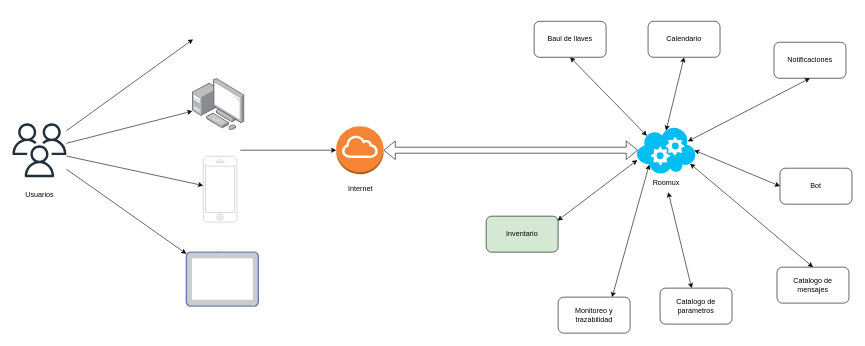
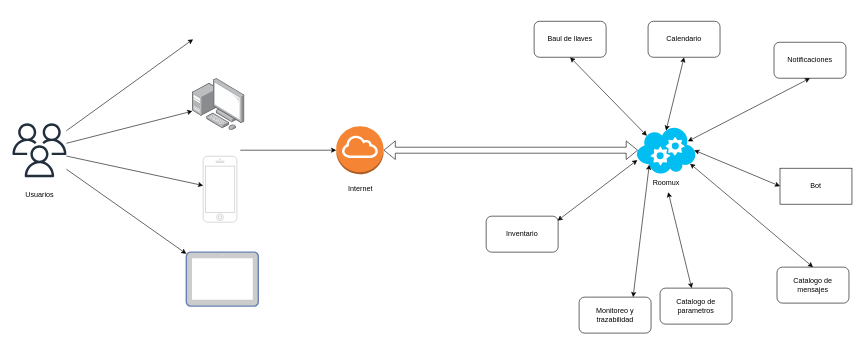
(816, 186) -> (816, 186)
(522, 234) -> (522, 234)
(594, 315) -> (615, 315)
